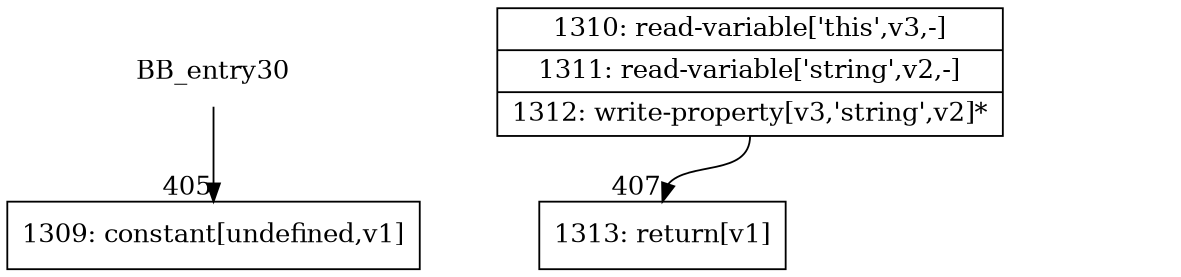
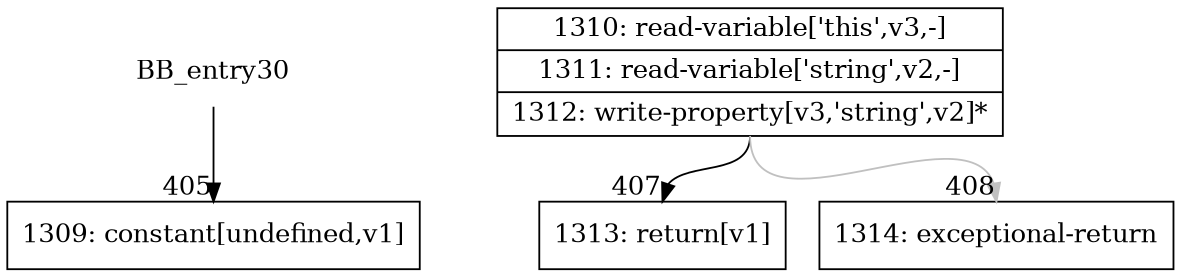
none -> (996, 235)
